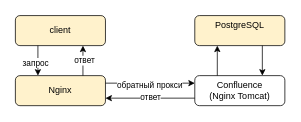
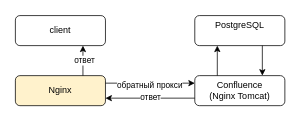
(60, 30) -> (60, 30)
(240, 30) -> (240, 30)
(38, 65) -> none
